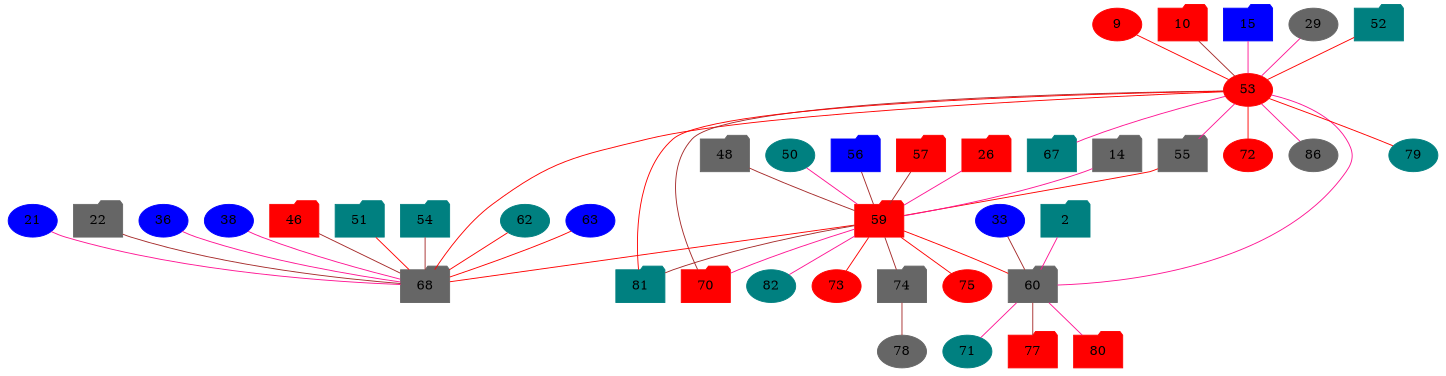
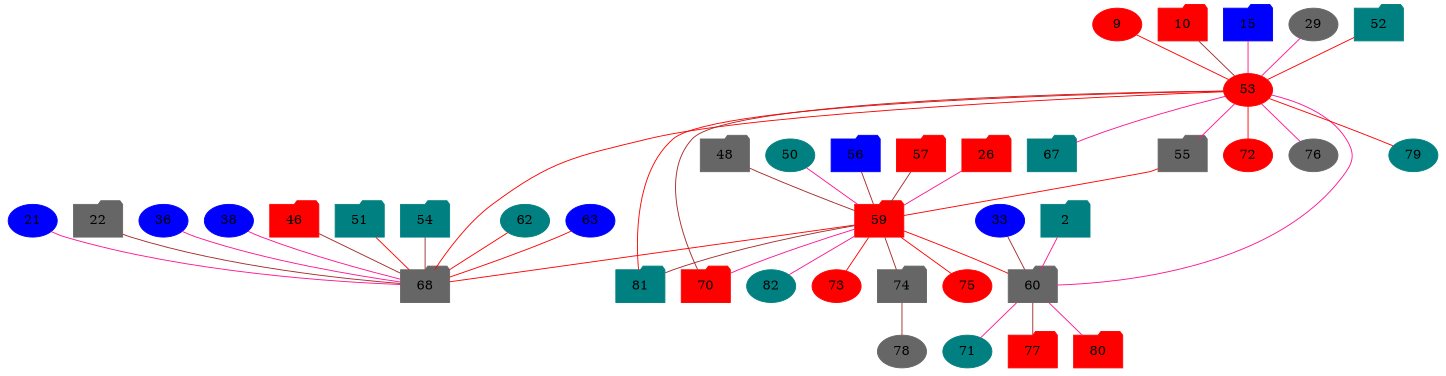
(1117, 155) -> none
(1313, 155) -> (1313, 155)
